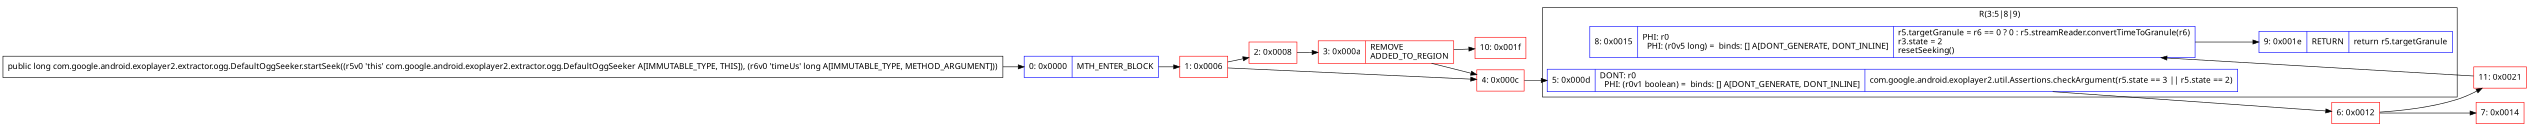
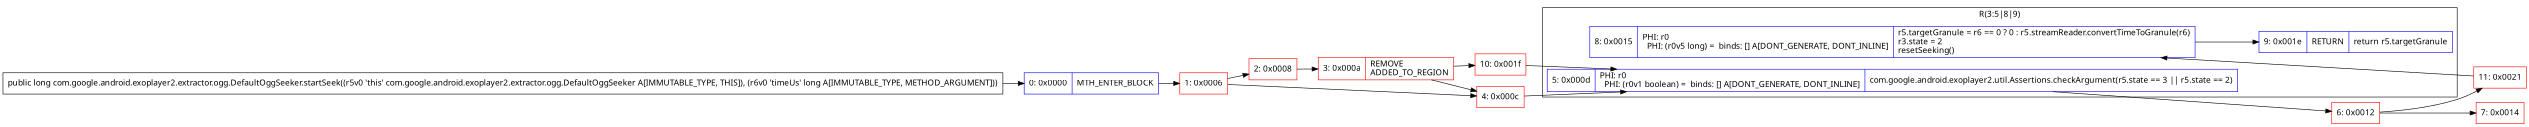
none -> (1568, 67)
(1619, 76) -> (1614, 76)
